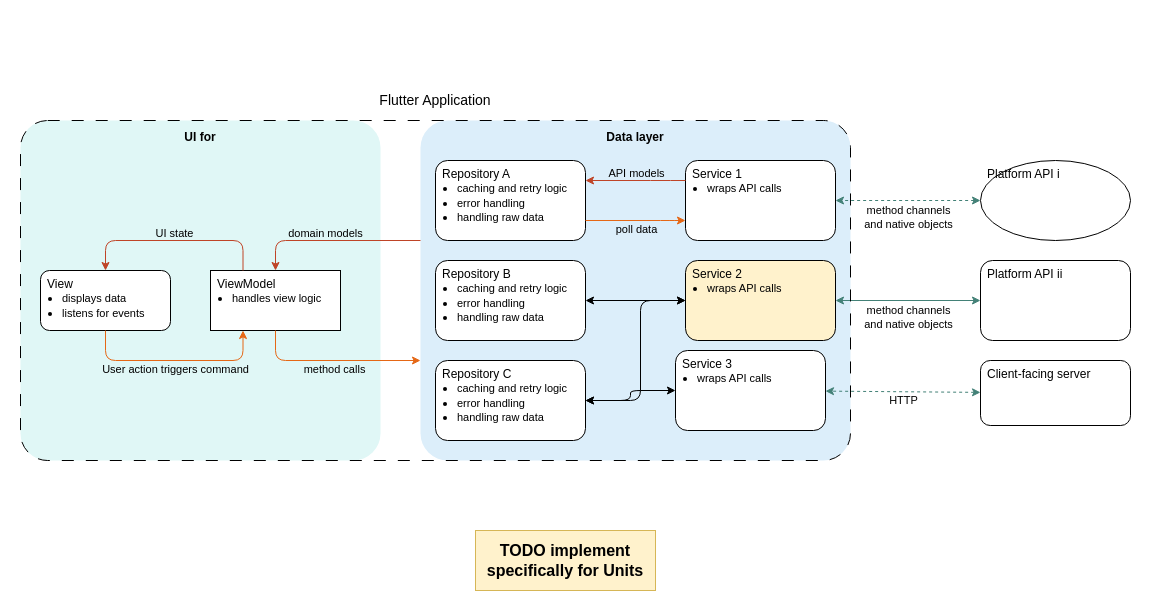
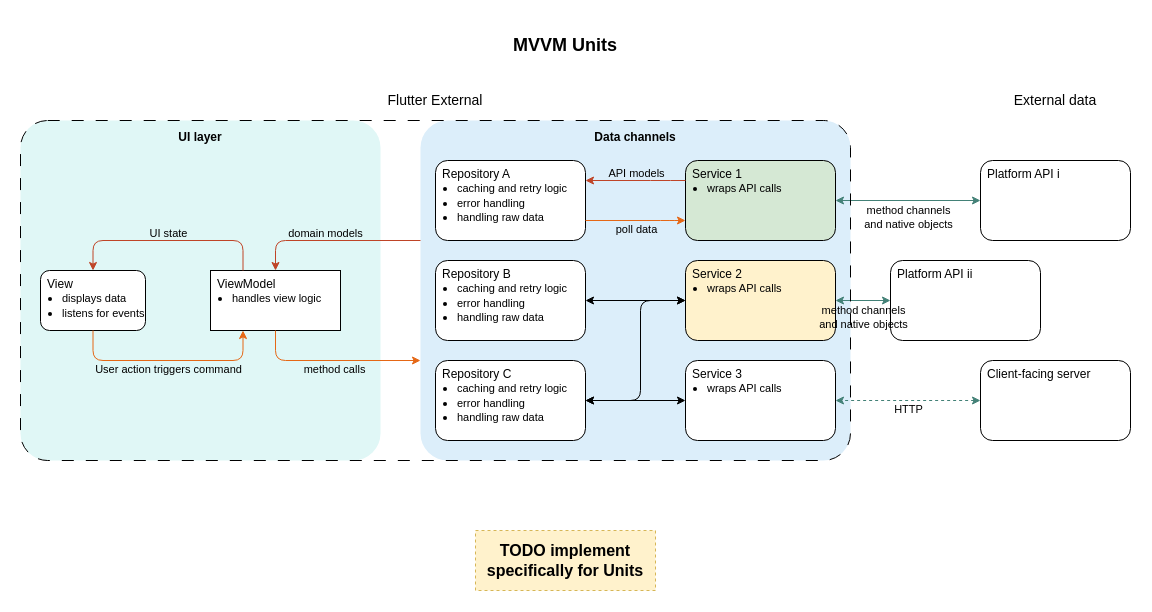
none -> (566, 46)
(436, 101) -> (436, 101)
none -> (1056, 101)
(201, 138) -> (201, 138)
(636, 138) -> (636, 138)
(761, 201) -> (761, 201)
(907, 201) -> (907, 201)
(1056, 201) -> (1056, 201)
(106, 301) -> (93, 301)
(1056, 301) -> (966, 301)
(751, 391) -> (761, 401)
(1056, 393) -> (1056, 401)
(566, 561) -> (566, 561)
